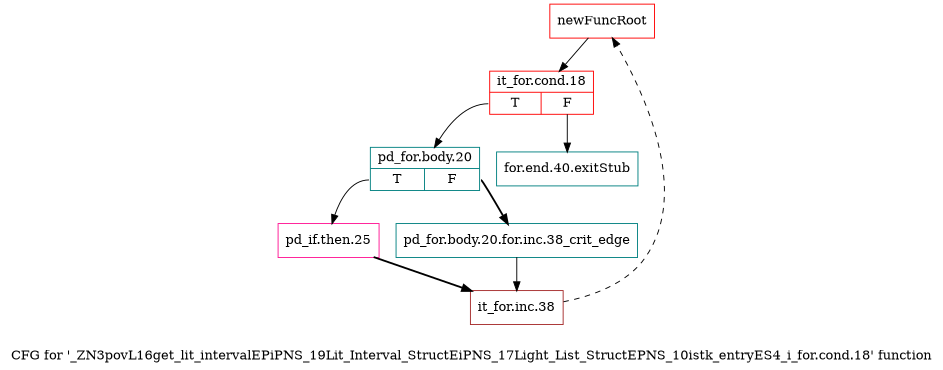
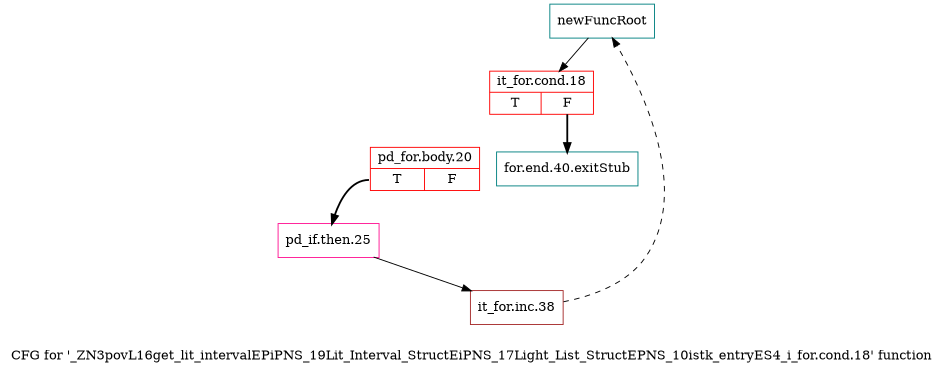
(602, 21) -> (602, 21)
(459, 115) -> none
(567, 129) -> (567, 129)
(425, 169) -> (425, 169)
(347, 192) -> (347, 192)
(517, 241) -> none
(418, 272) -> (418, 272)
